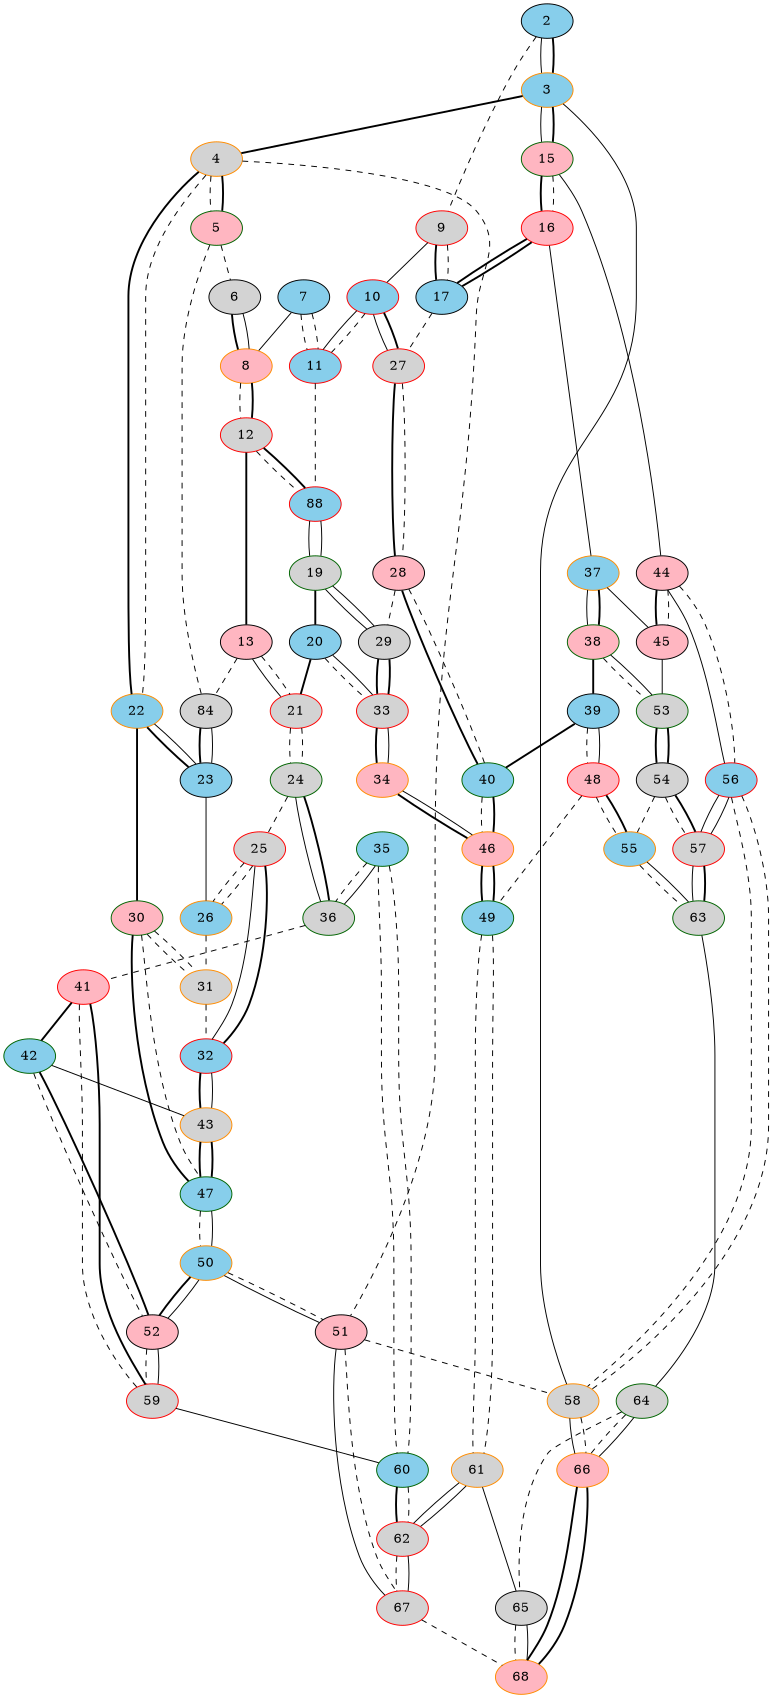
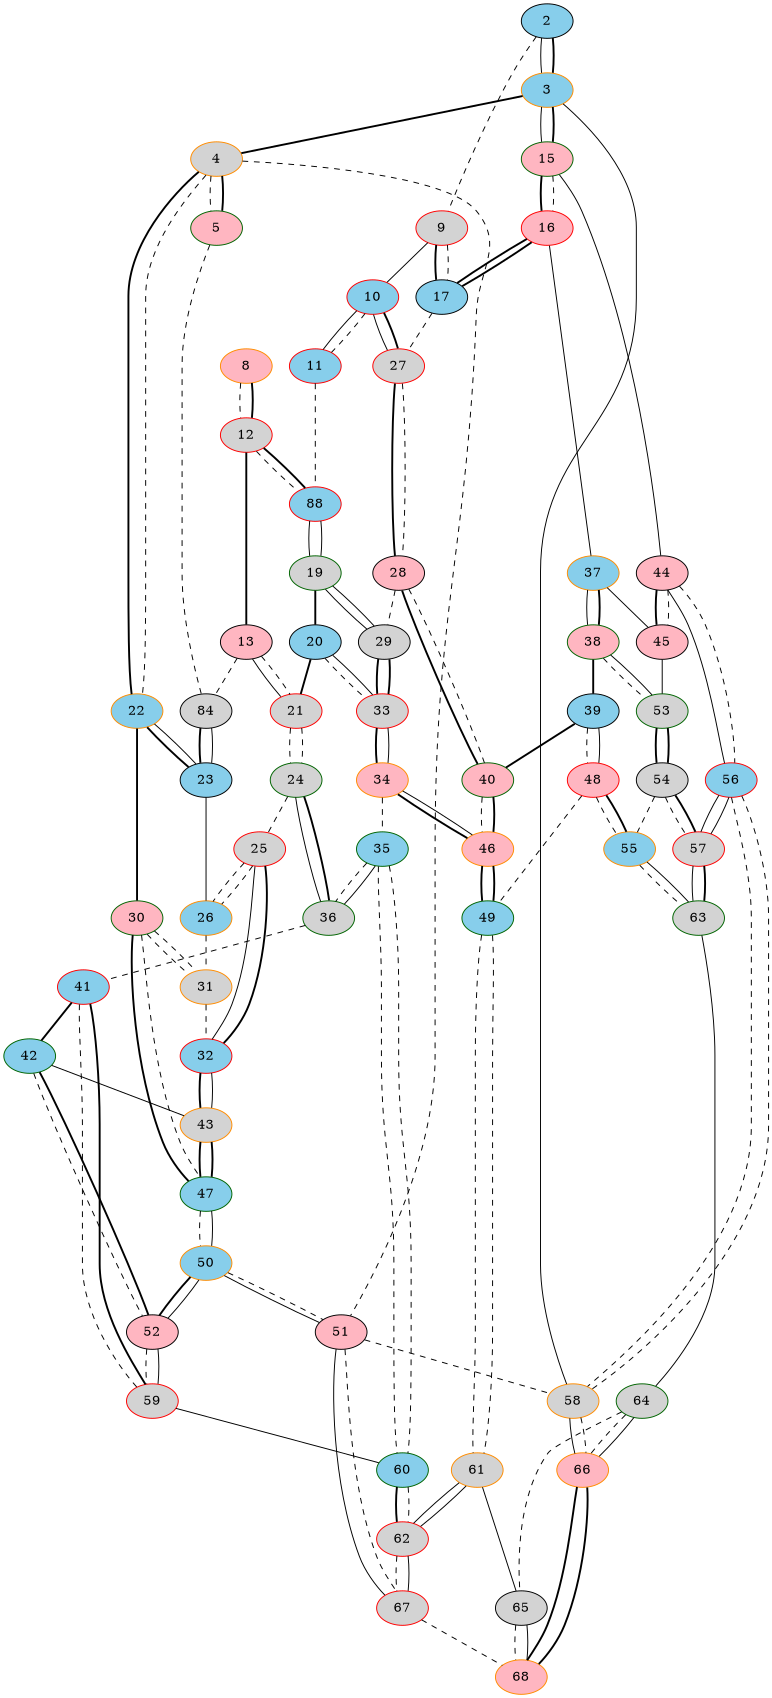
(235, 297) -> none
(304, 297) -> none
(488, 780) -> (488, 780)
none -> (382, 815)
(83, 987) -> (83, 987)
